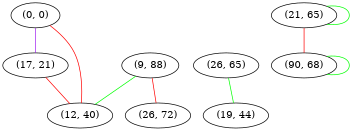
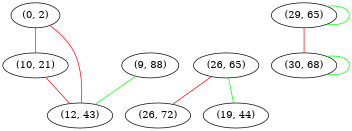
(35, 15) -> (35, 15)
(304, 15) -> (304, 15)
(35, 65) -> (35, 65)
(304, 65) -> (304, 65)
(154, 91) -> (192, 90)
(80, 116) -> (80, 116)
